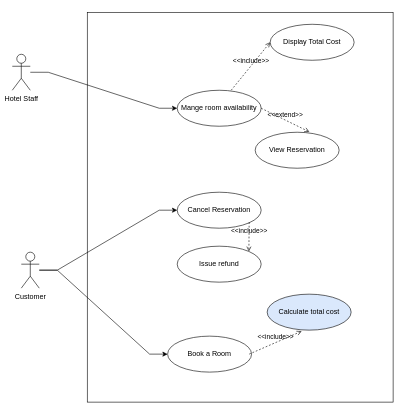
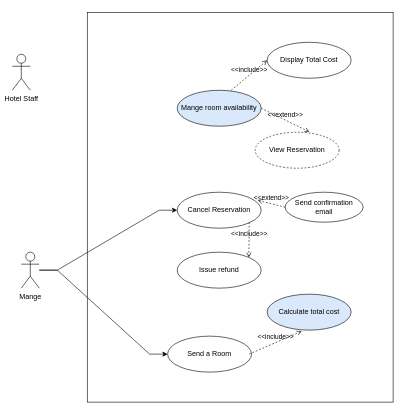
(312, 42) -> (309, 60)
(104, 90) -> none
(219, 108) -> (219, 108)
(297, 150) -> (297, 150)
none -> (273, 204)
none -> (324, 207)
(219, 264) -> (219, 270)
(31, 297) -> (31, 297)
(210, 354) -> (210, 354)
